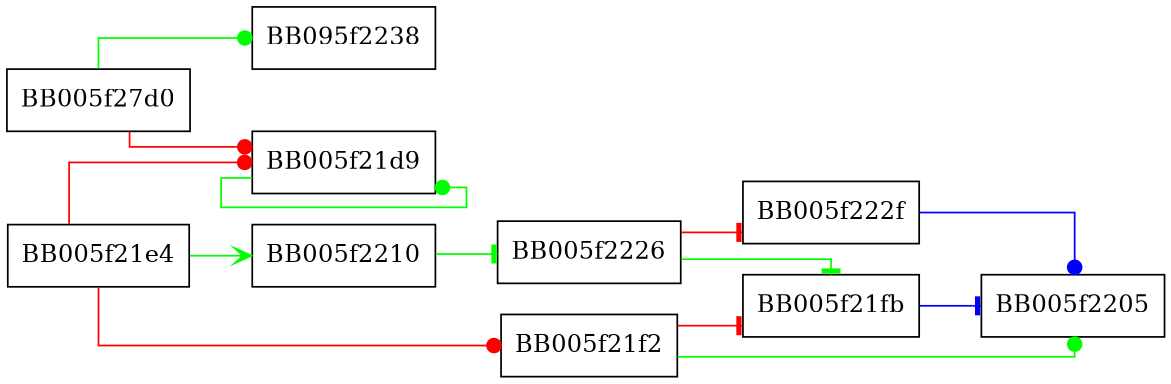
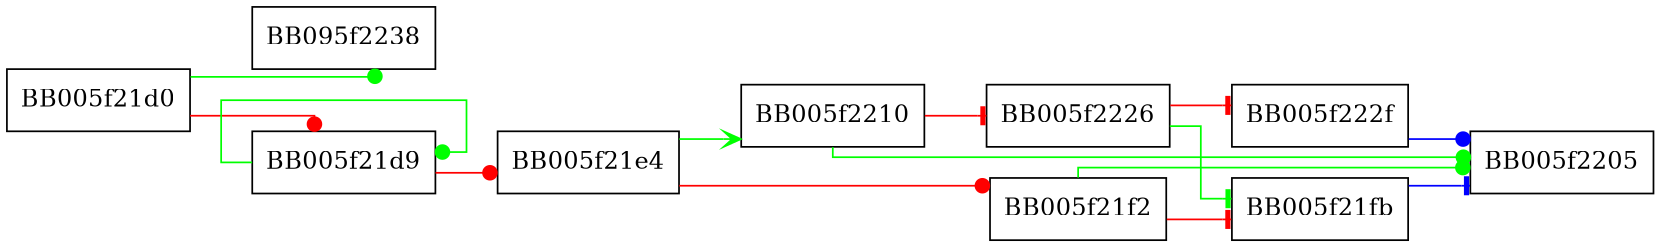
(98, 100) -> (98, 100)
none -> (1140, 157)
(123, 162) -> (459, 173)
(462, 254) -> (951, 116)
